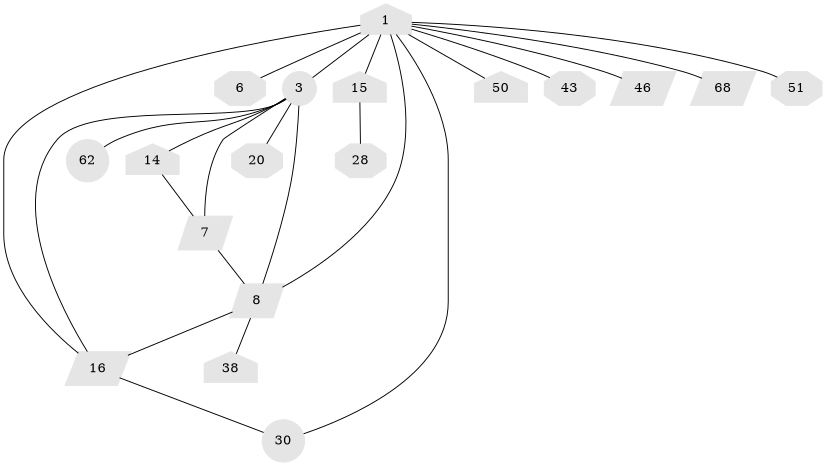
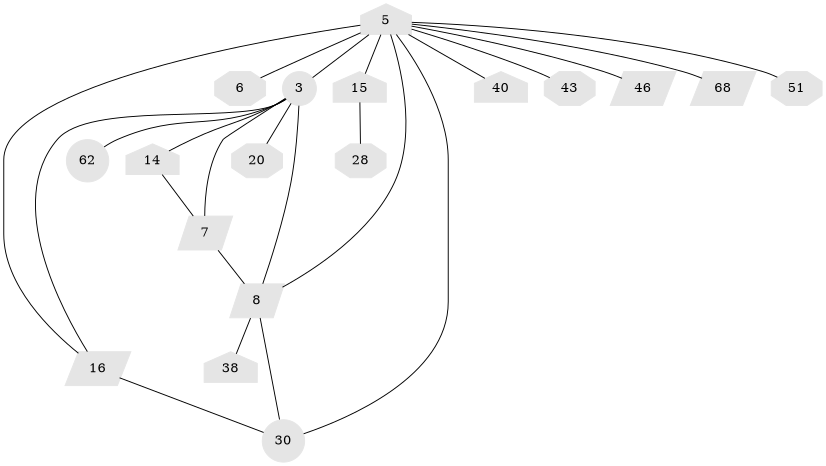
(386, 21) -> (386, 21)
(501, 89) -> (501, 89)
(180, 334) -> (270, 369)
